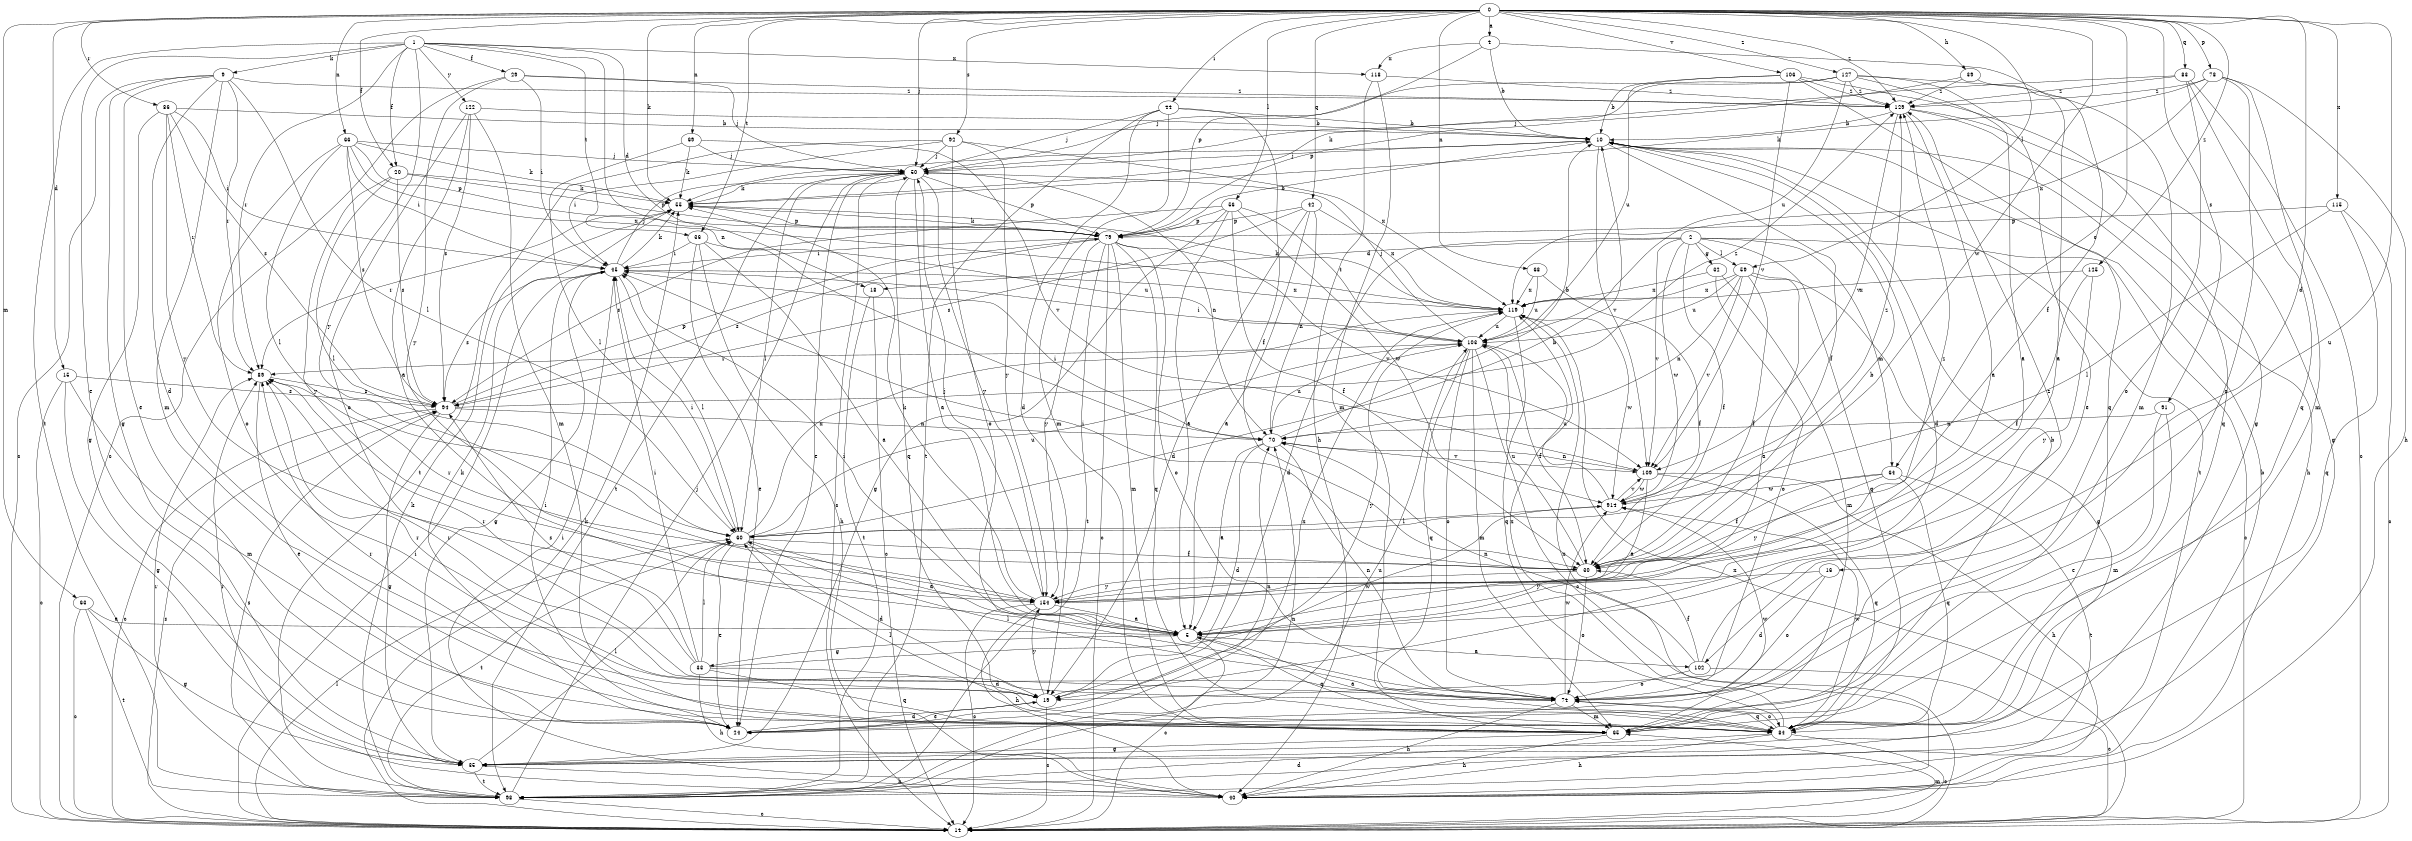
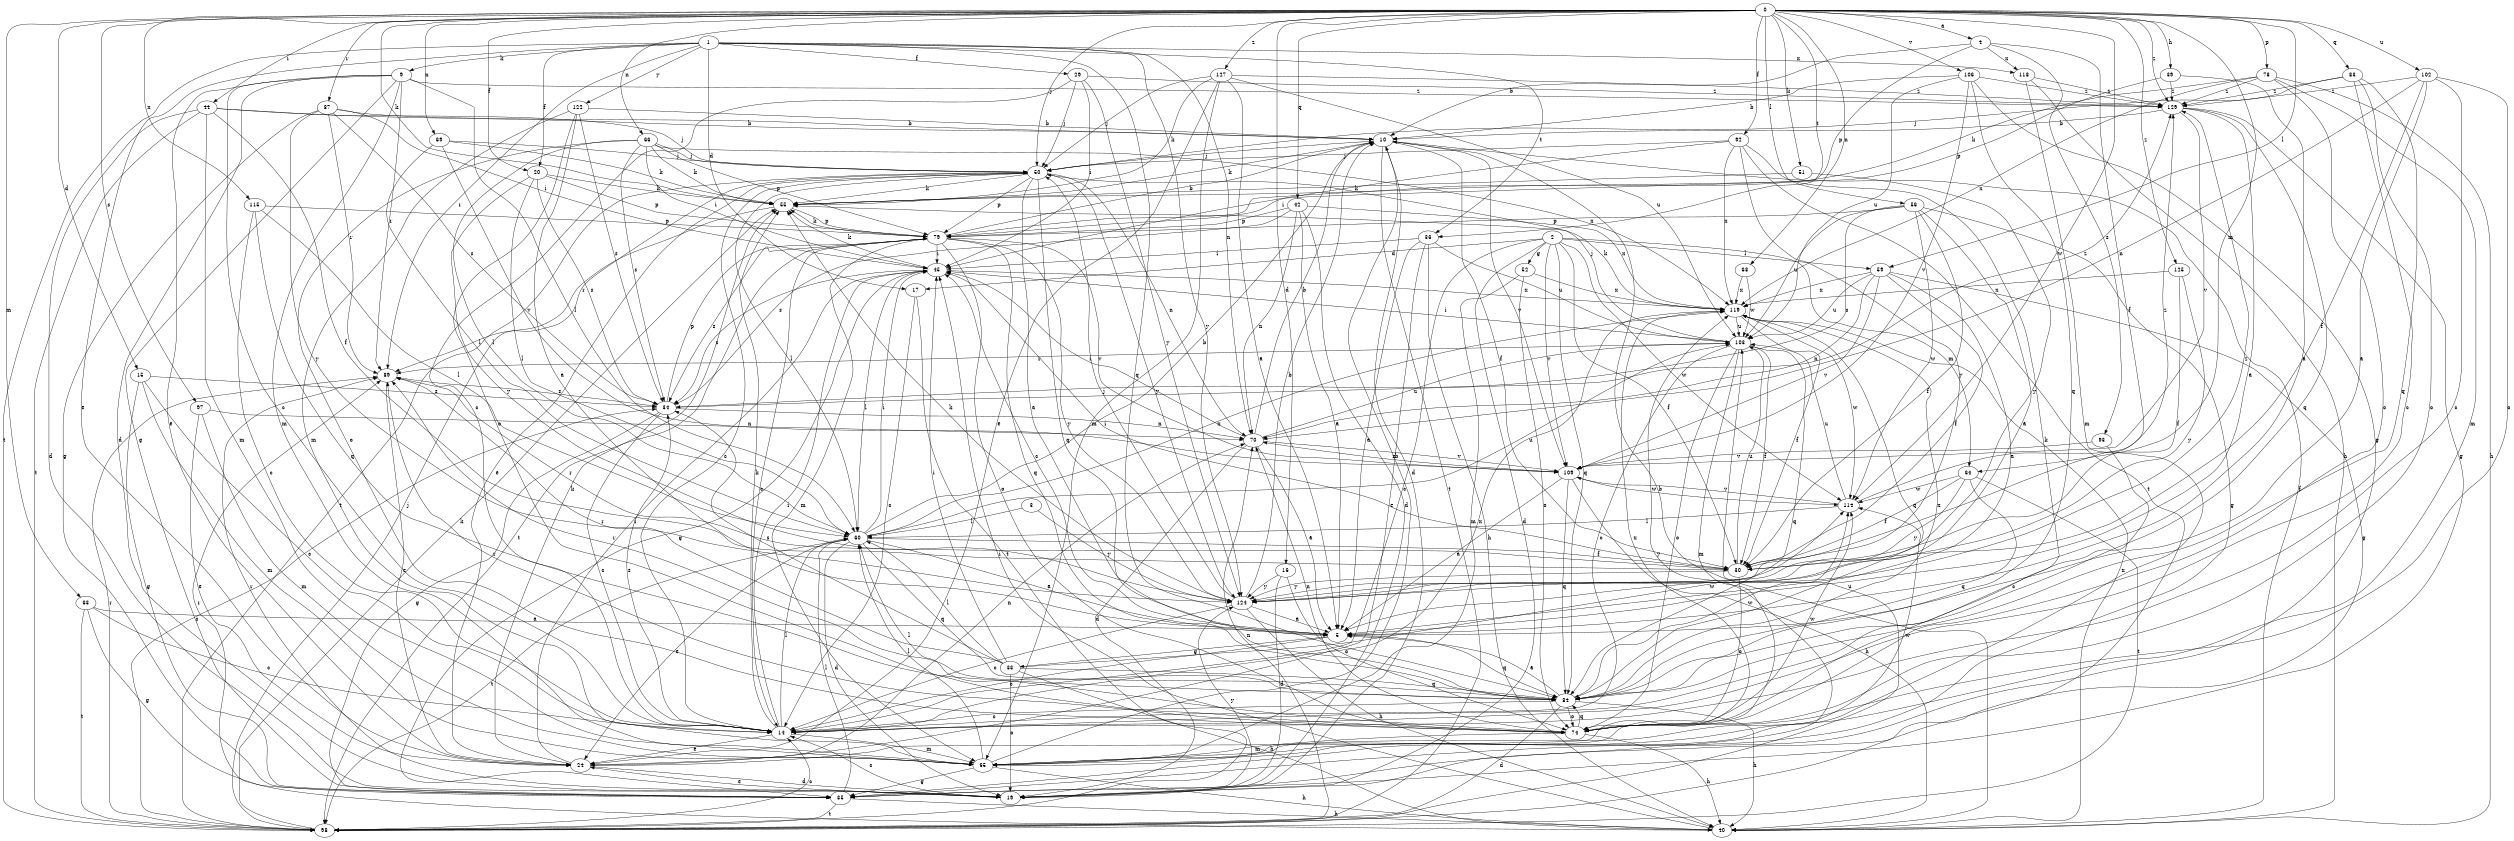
(968, 75) -> (1758, 75)
(167, 108) -> (327, 108)
none -> (1802, 173)
(718, 185) -> none
(2095, 238) -> (2231, 238)
(1341, 270) -> (1796, 270)
(1717, 270) -> (1525, 270)
(874, 290) -> (916, 290)
none -> (1143, 310)
(1536, 310) -> (1753, 310)
(1698, 398) -> (1800, 425)
(445, 408) -> (666, 408)
(2165, 408) -> (200, 408)
(990, 424) -> (2046, 440)
none -> (2102, 440)
(844, 457) -> (1037, 457)
(2309, 473) -> (2300, 489)
none -> (1032, 505)
(1612, 505) -> (1849, 505)
(1045, 603) -> (1242, 603)
(1385, 605) -> (1383, 691)
(1441, 652) -> (2044, 573)
none -> (1181, 681)
(998, 684) -> (1012, 733)
none -> (683, 749)
(1943, 753) -> (1341, 813)
